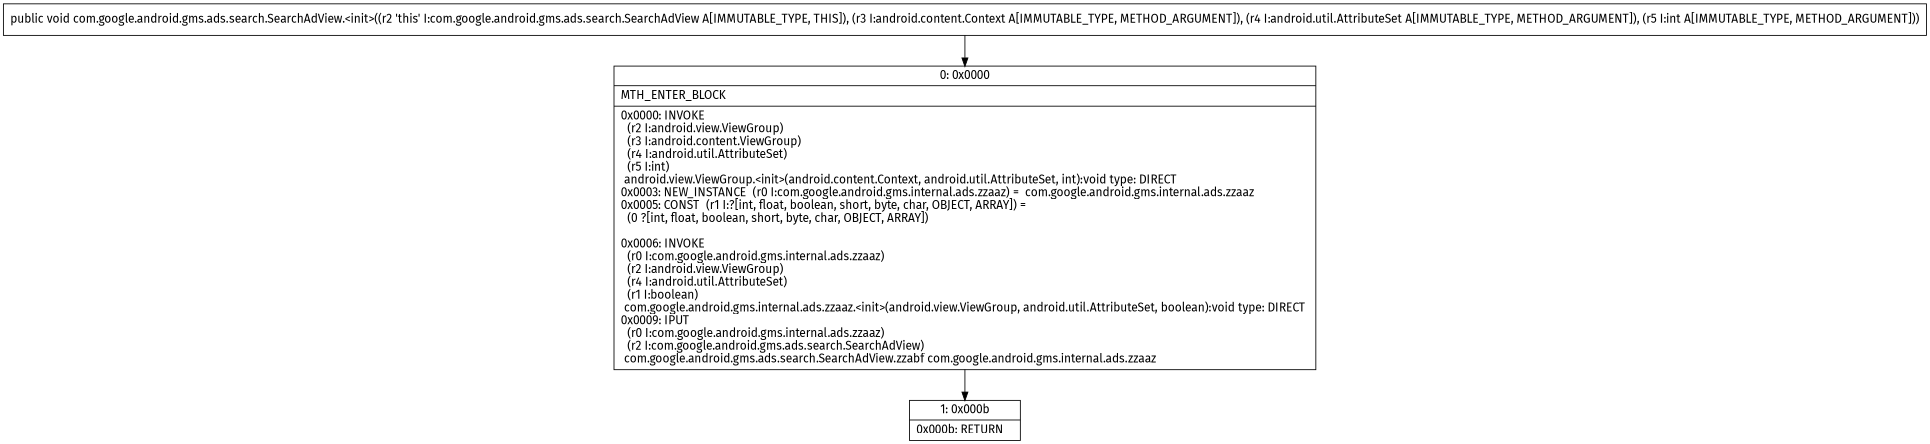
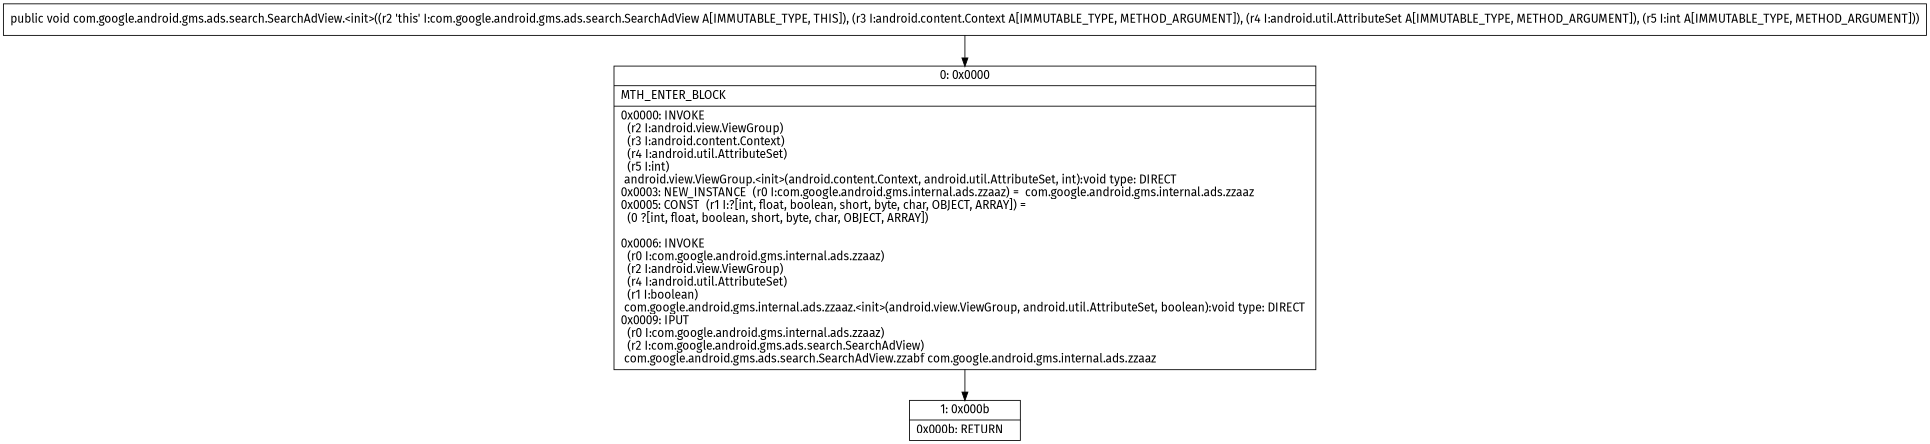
(711, 142) -> (703, 142)
